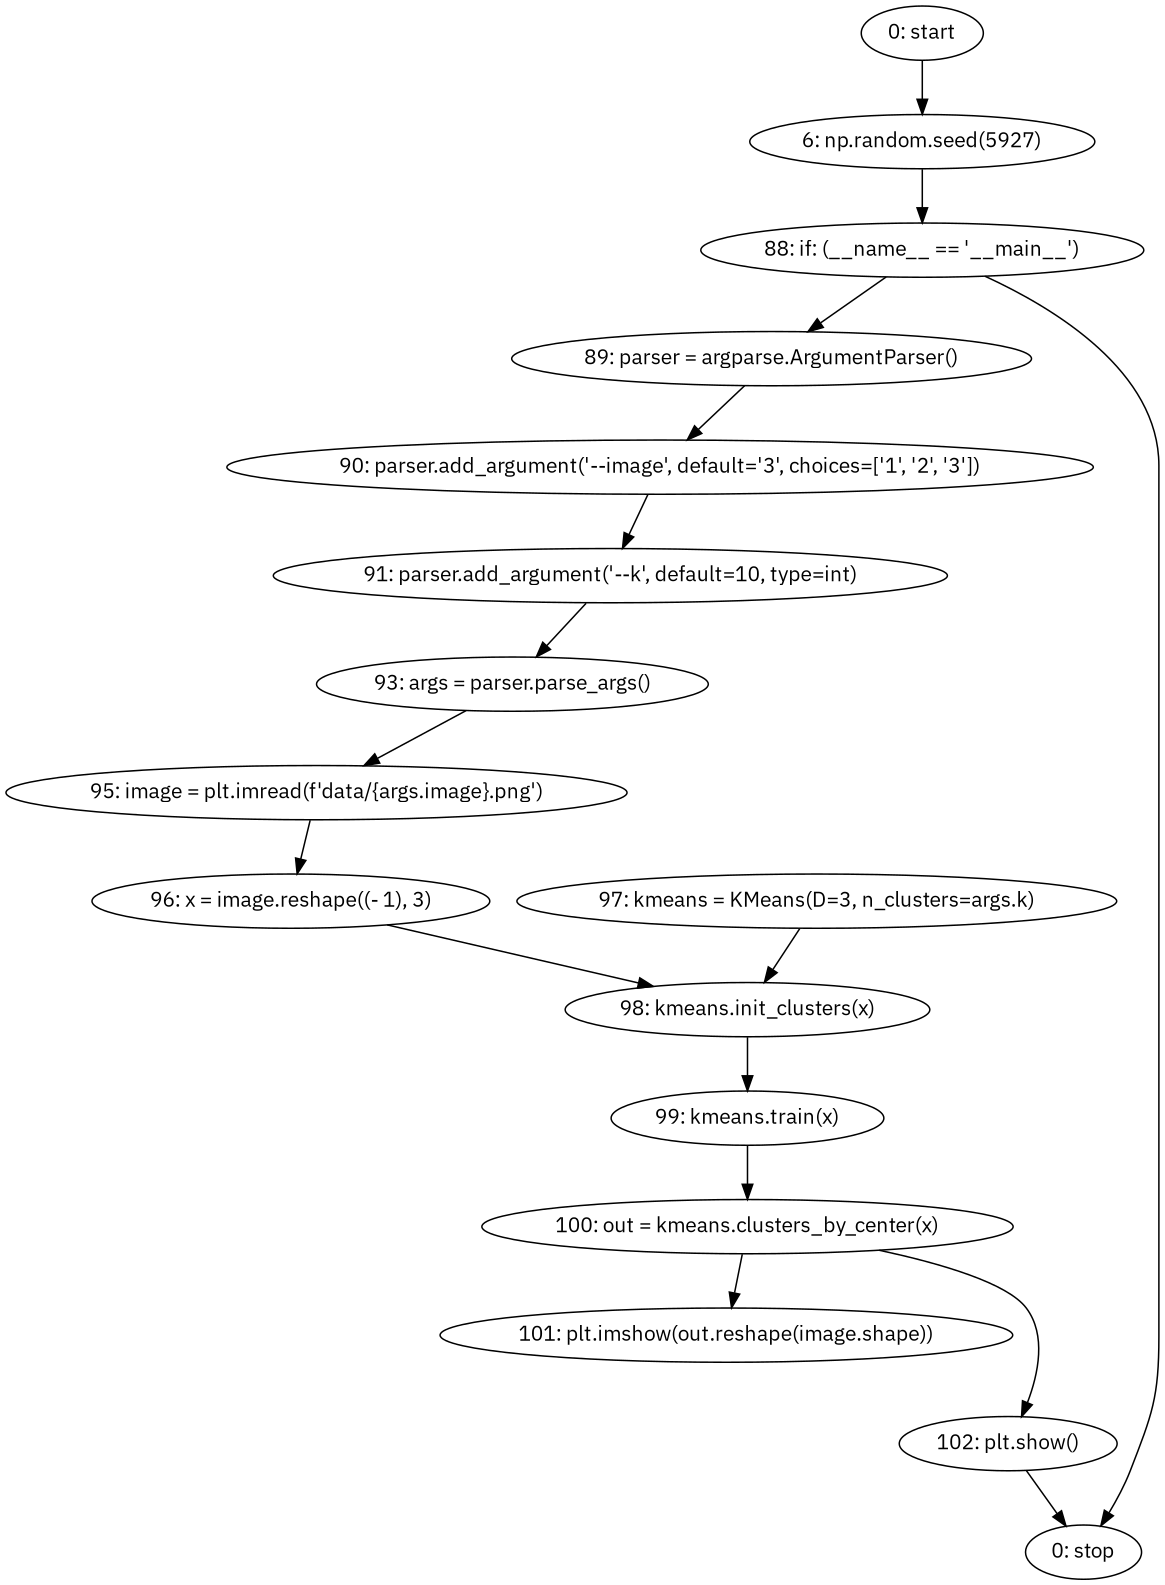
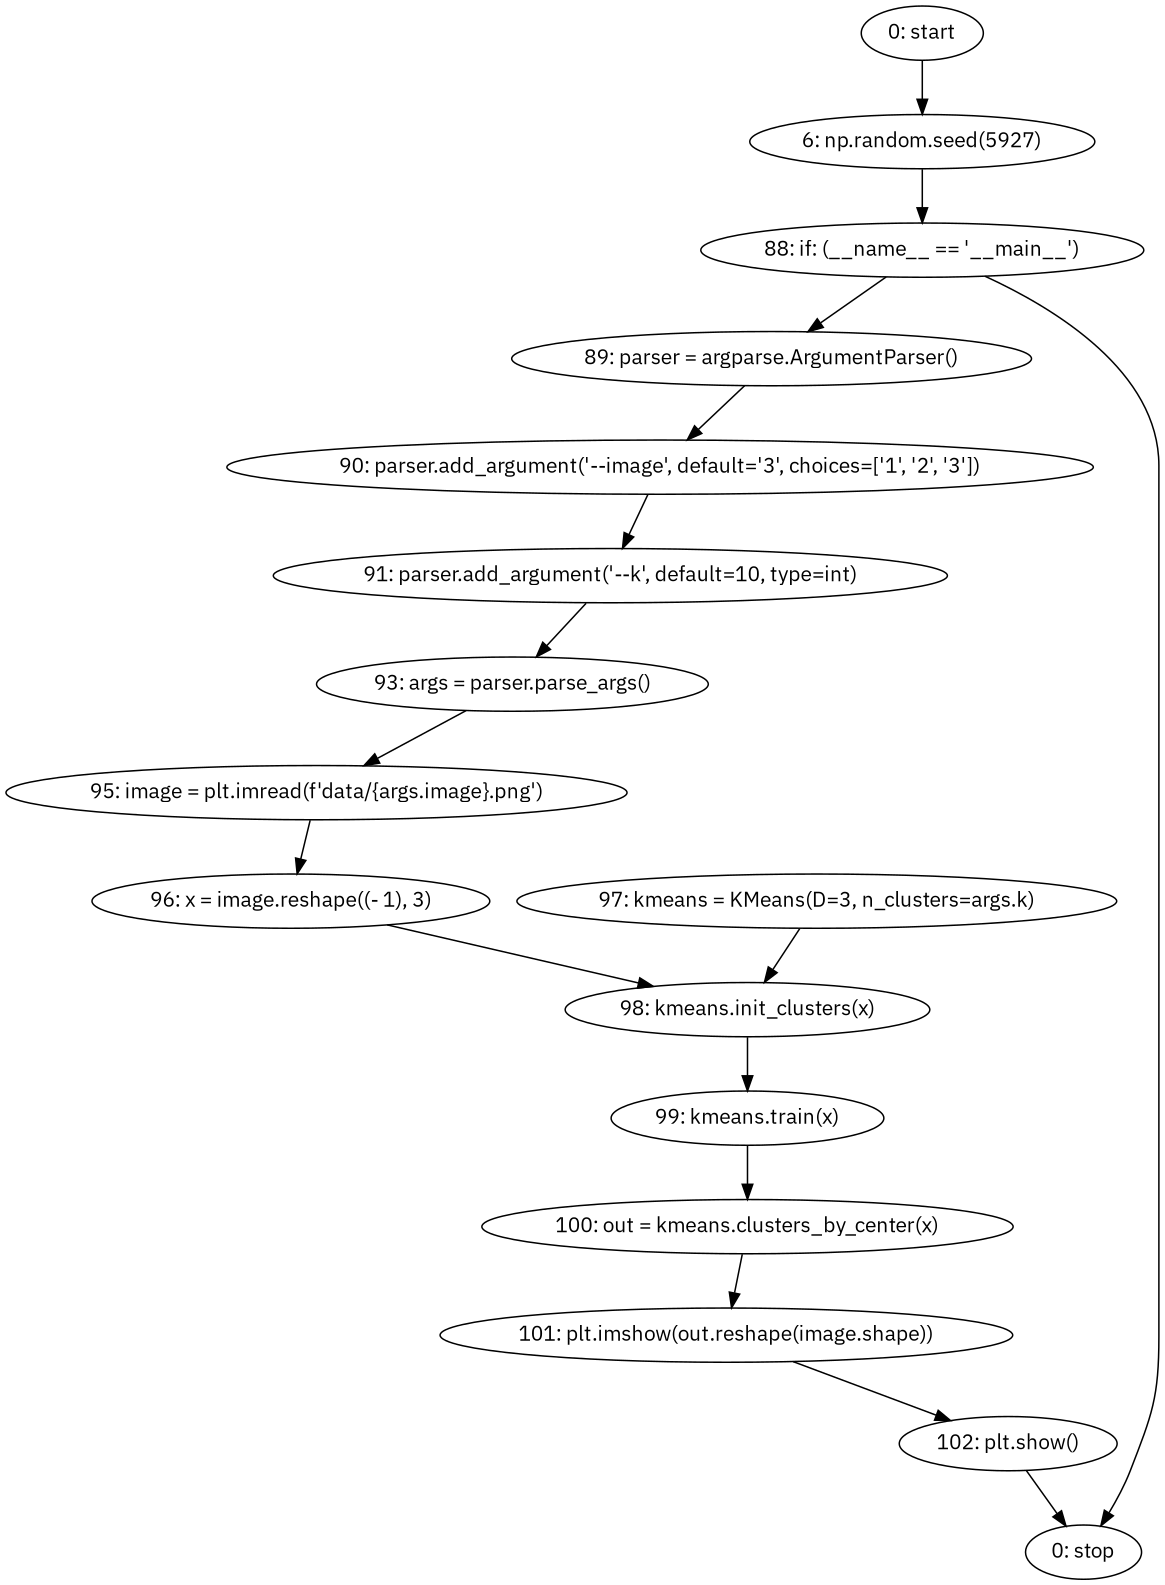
(1002, 1289) -> (865, 1388)
